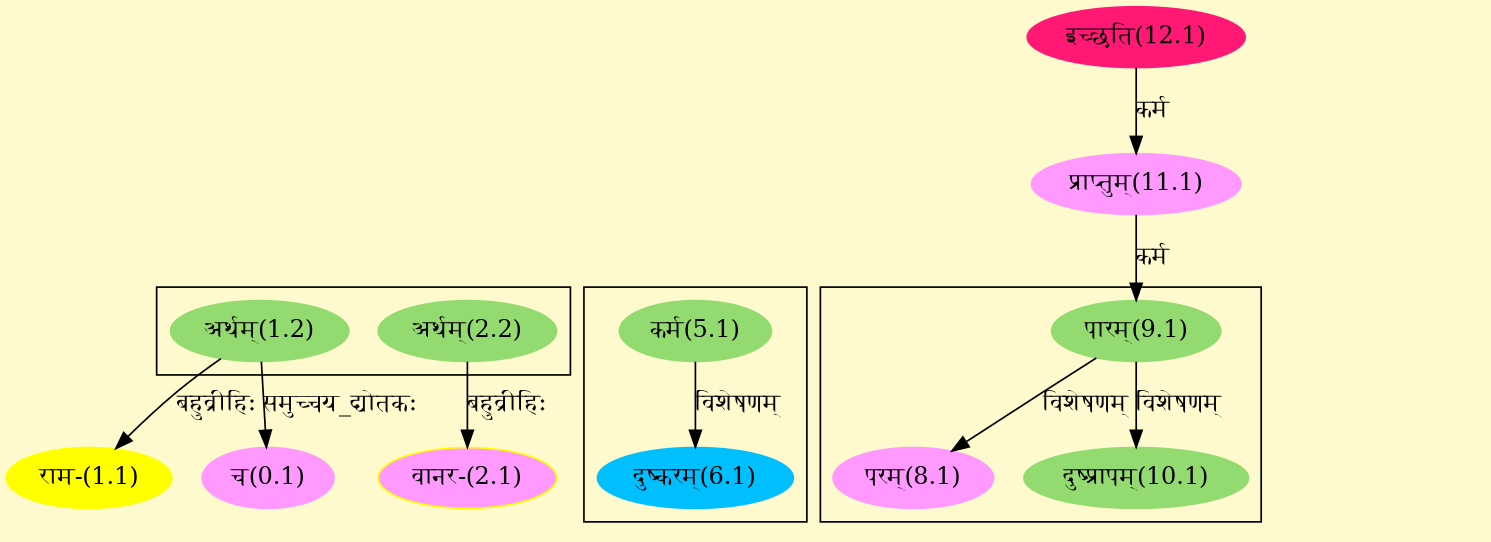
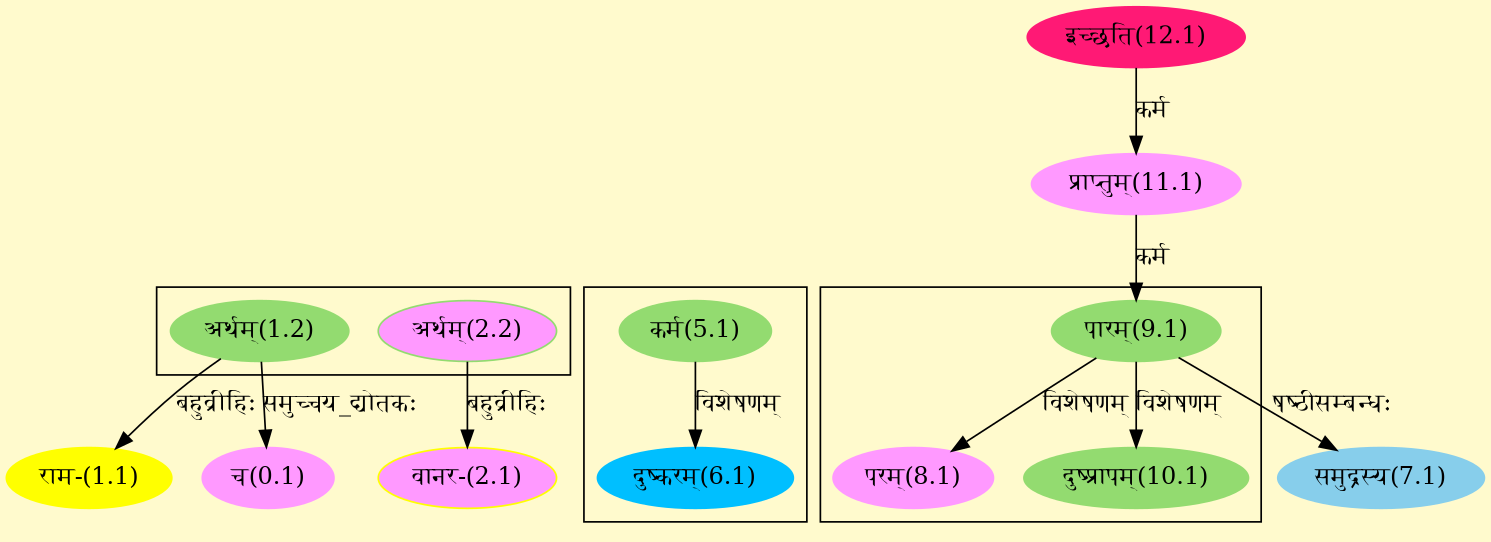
(467, 331) -> (467, 331)
none -> (1381, 478)
